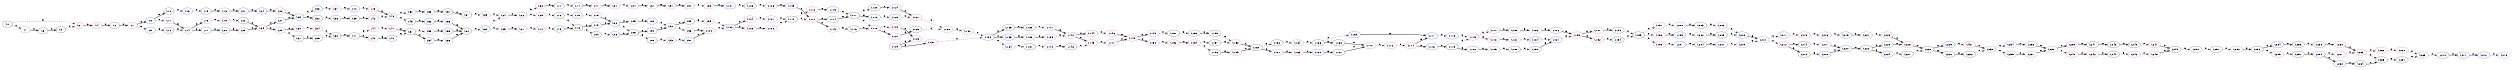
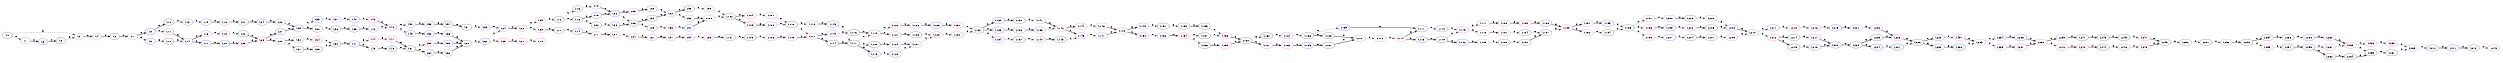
(559, 29) -> none
(905, 43) -> (925, 25)
